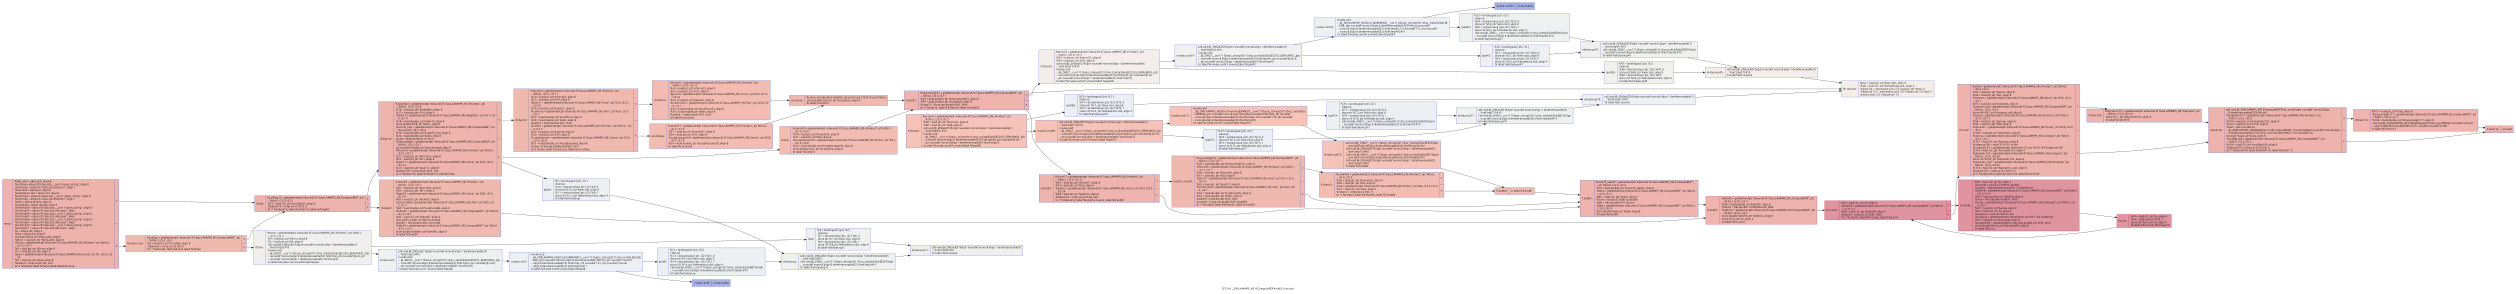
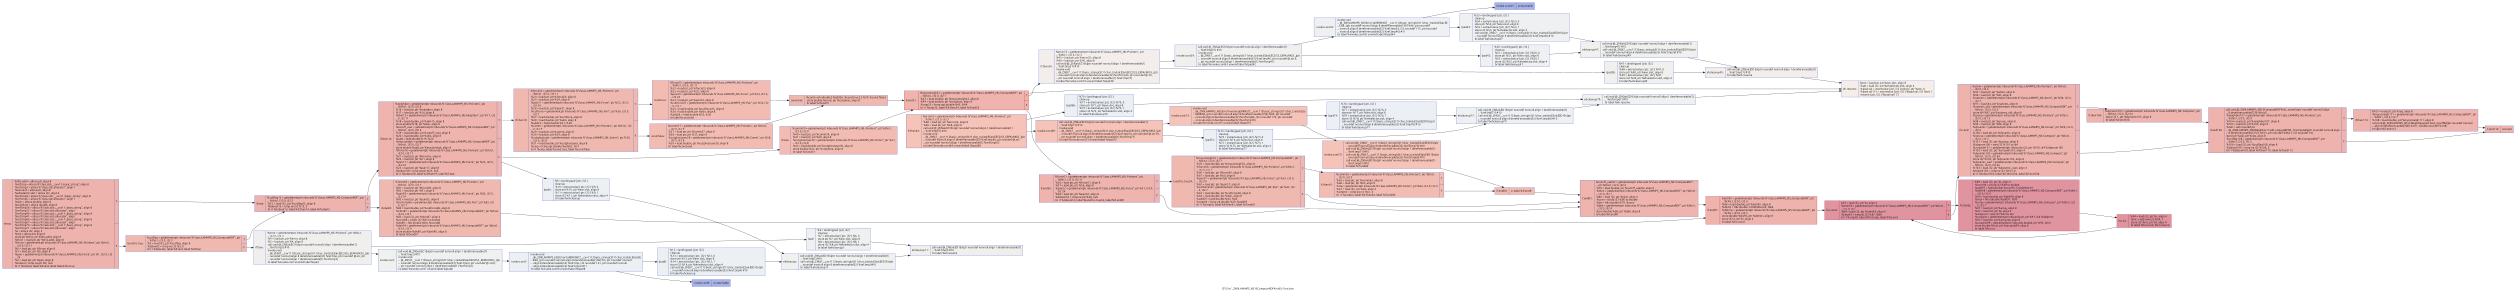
(966, 100) -> (966, 100)
(411, 130) -> (408, 130)
